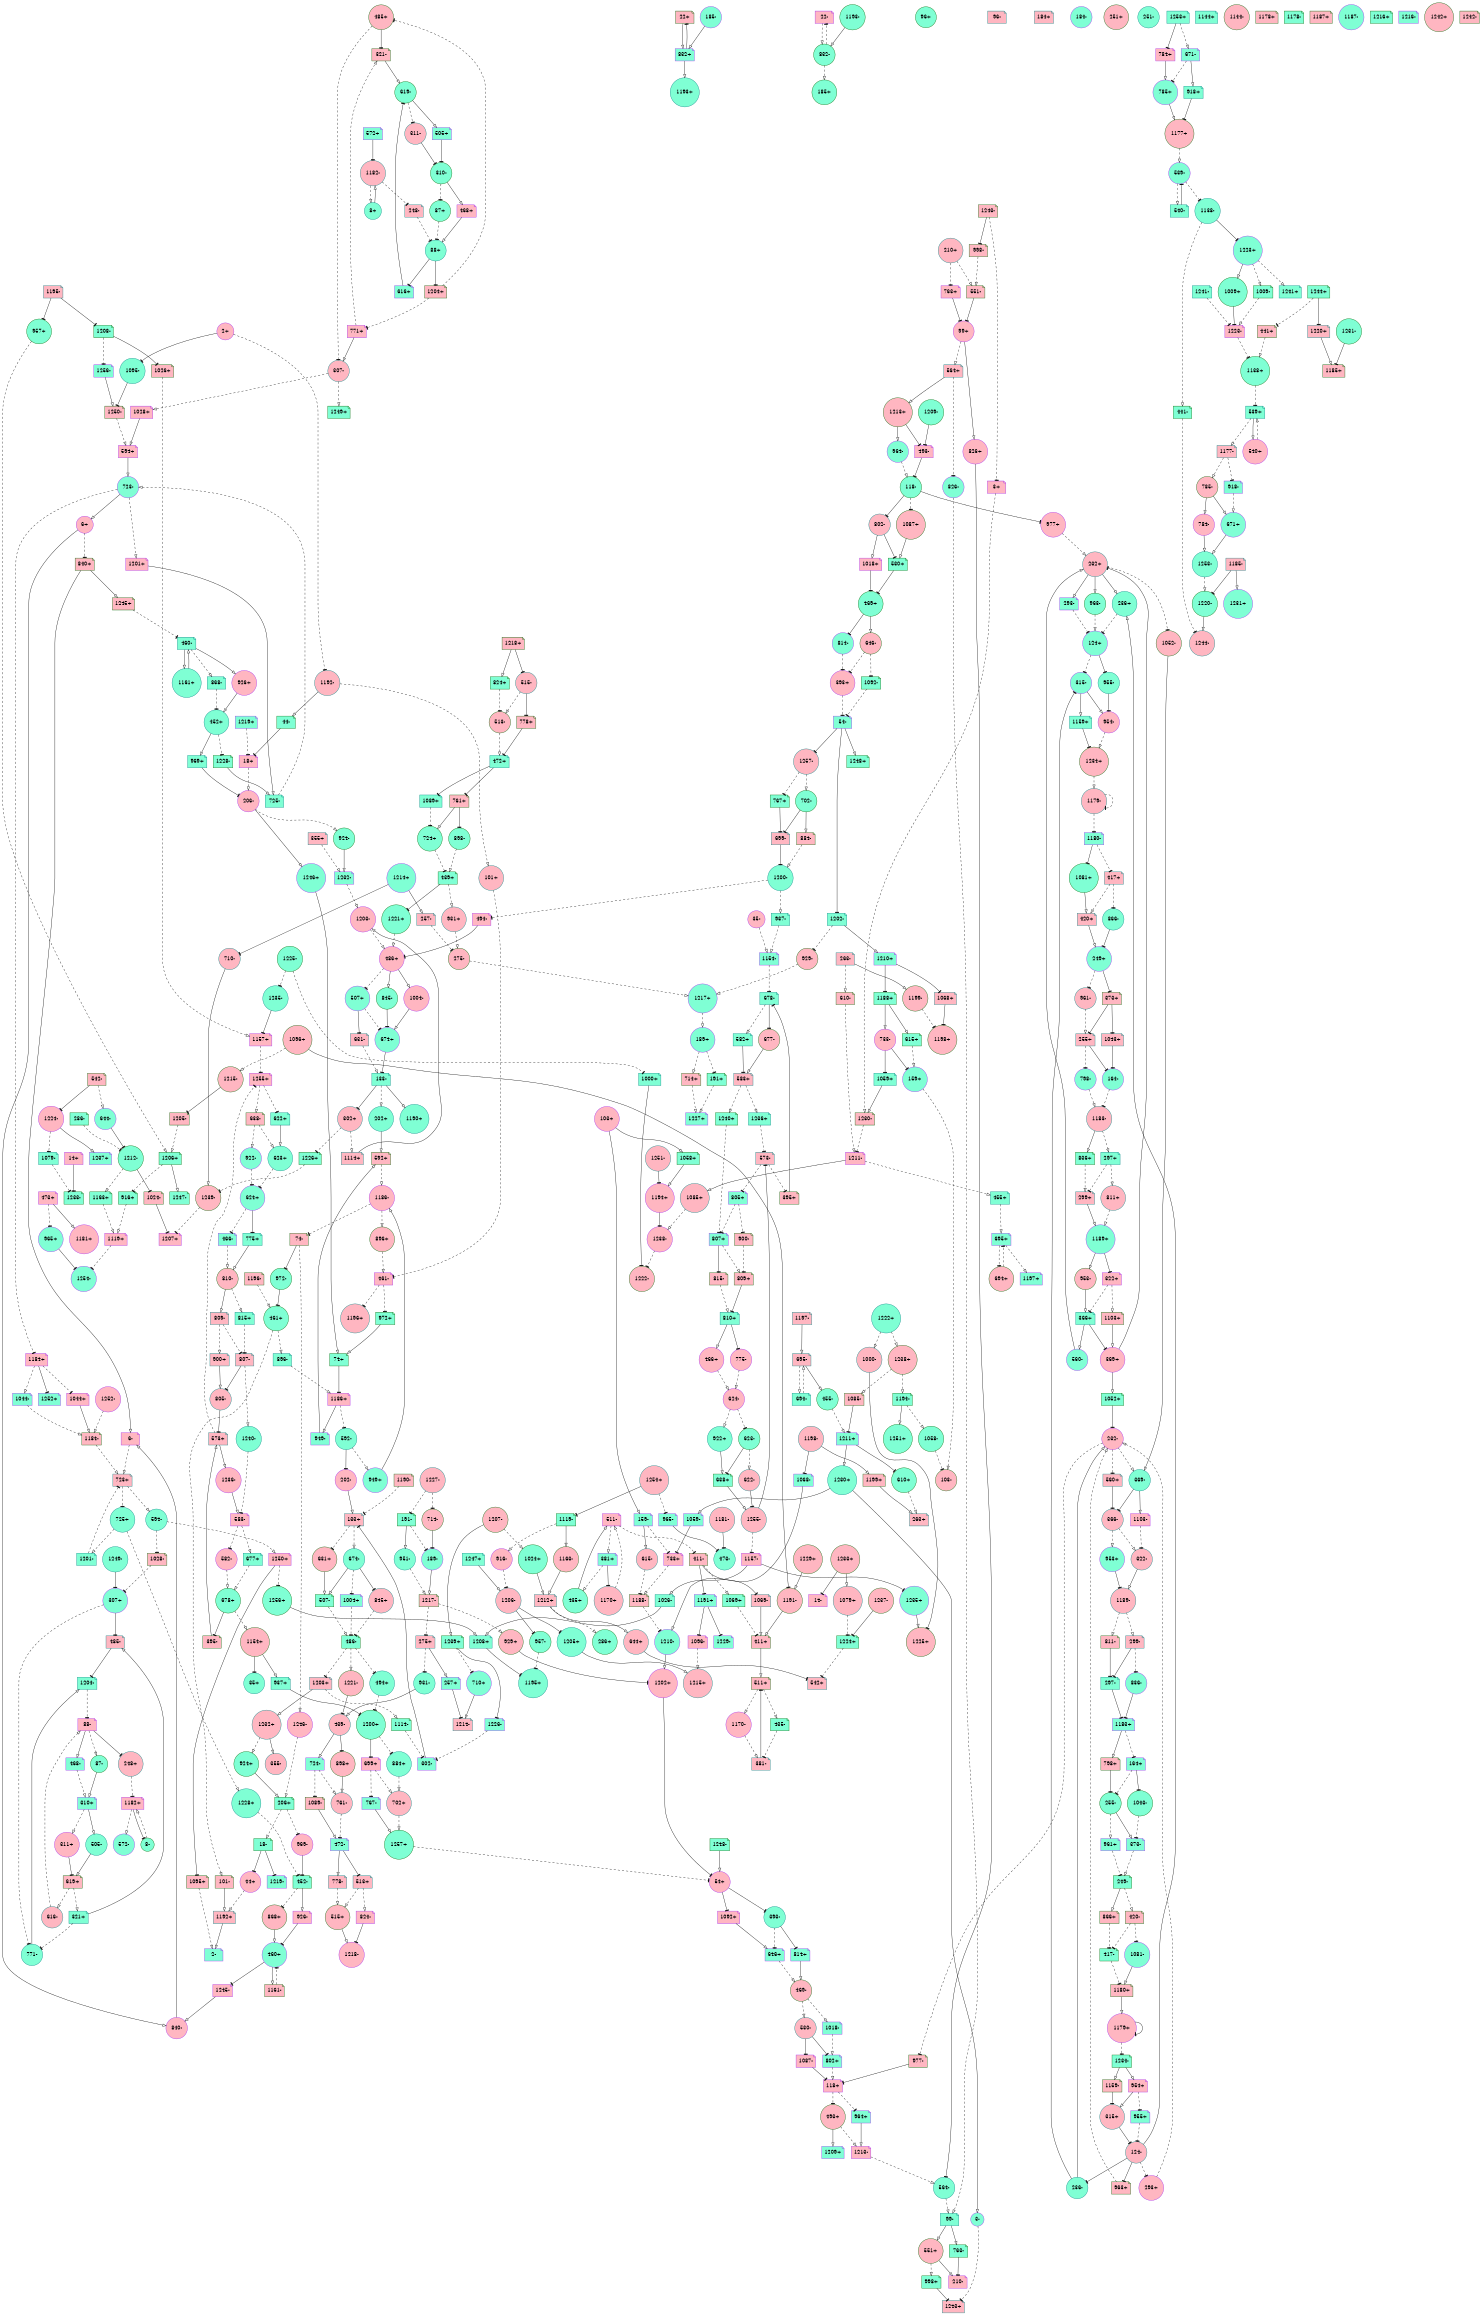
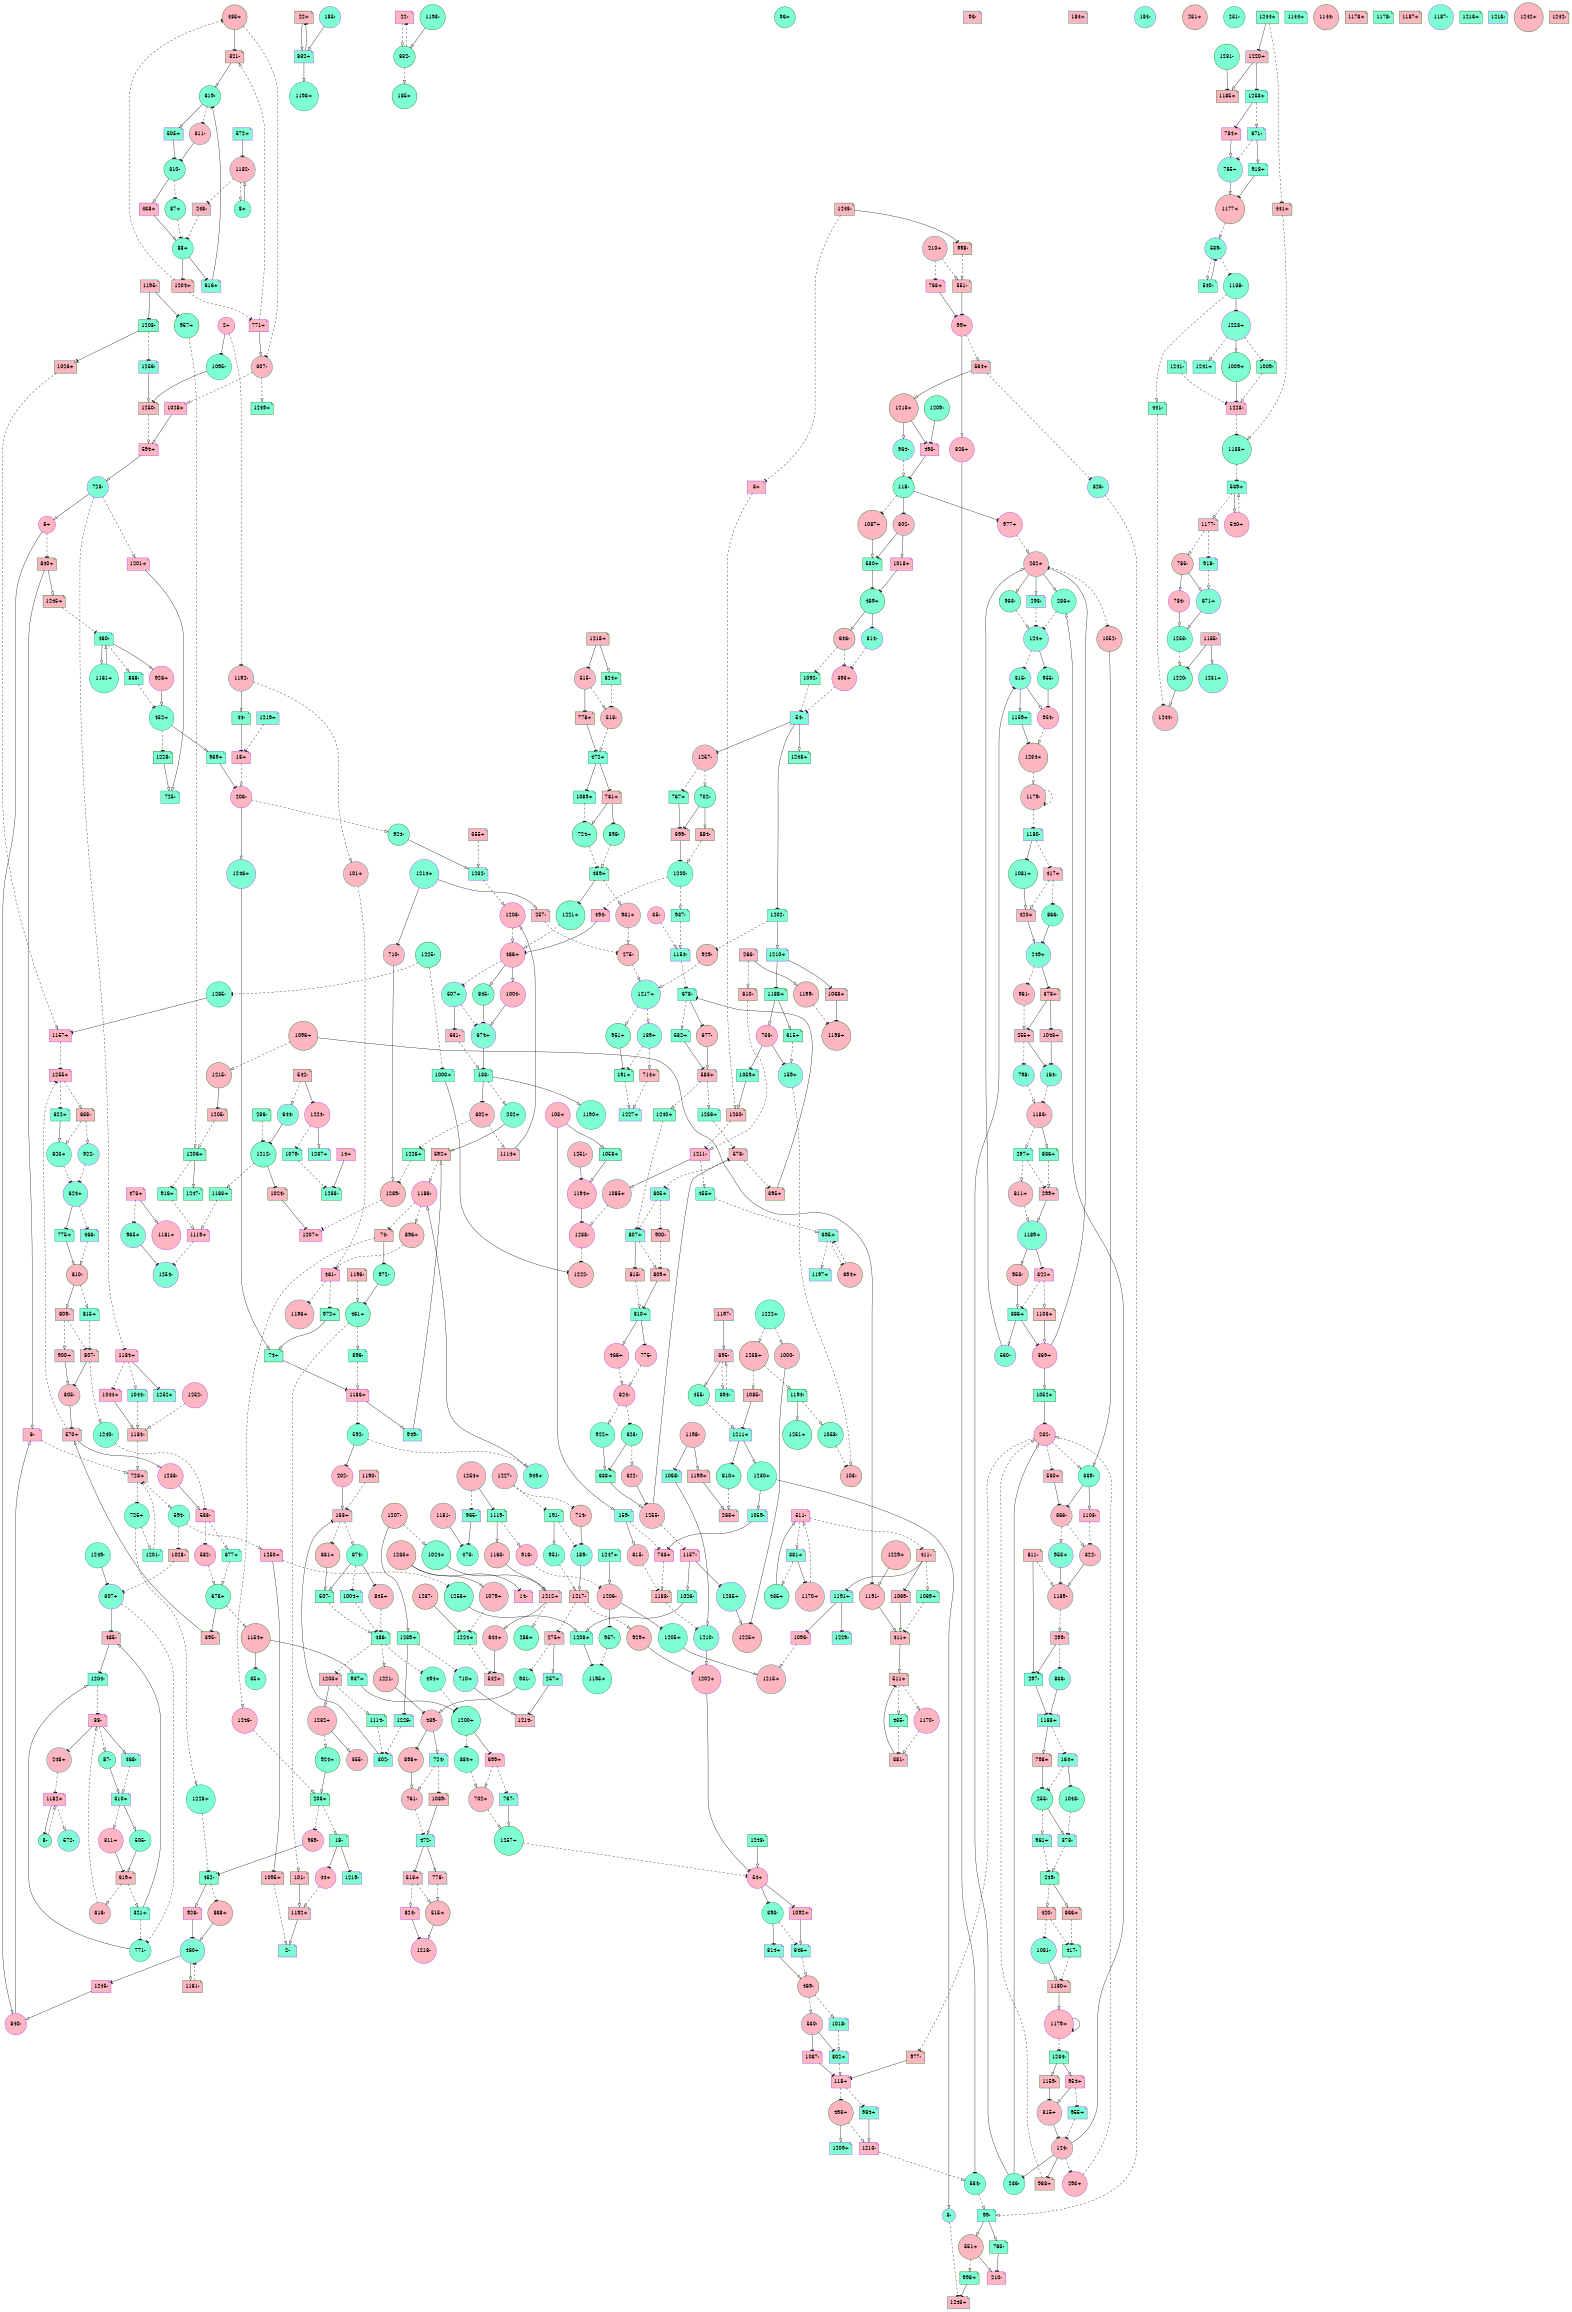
none -> (1257, 76)
(1256, 273) -> (1253, 348)
(305, 584) -> none
none -> (618, 1036)
(1116, 1623) -> (1044, 1572)
